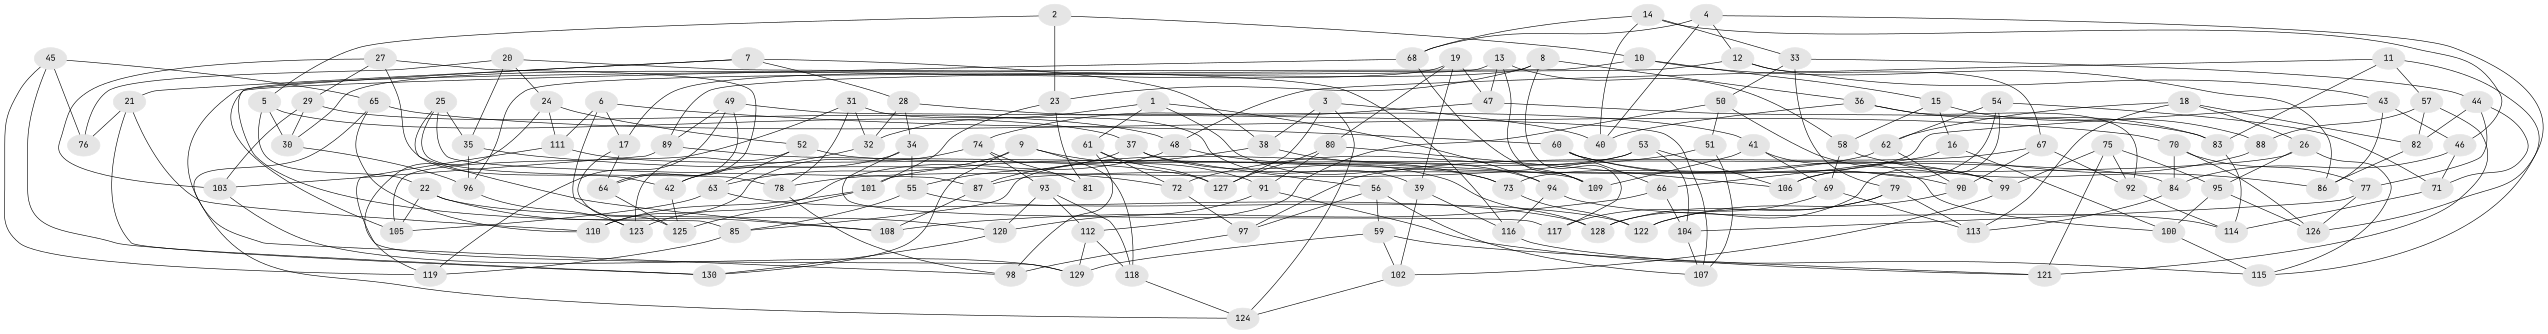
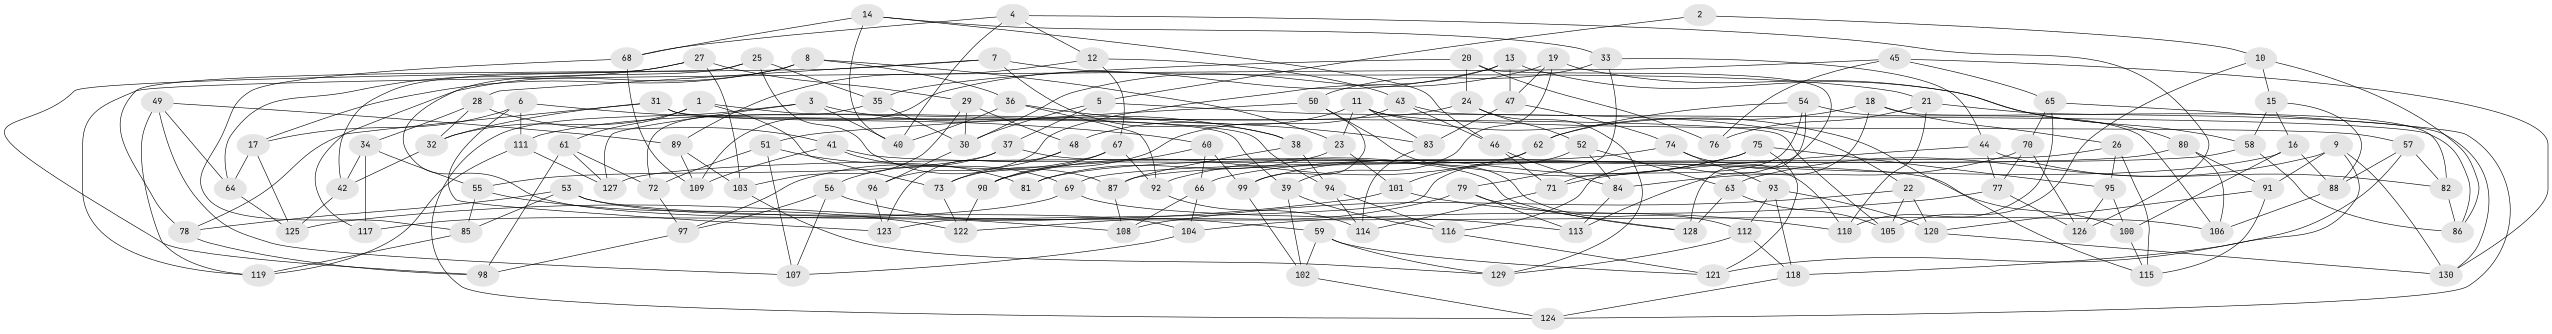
(1055, 58) -> (1347, 126)
none -> (898, 163)
(468, 167) -> (932, 129)
none -> (2314, 167)
